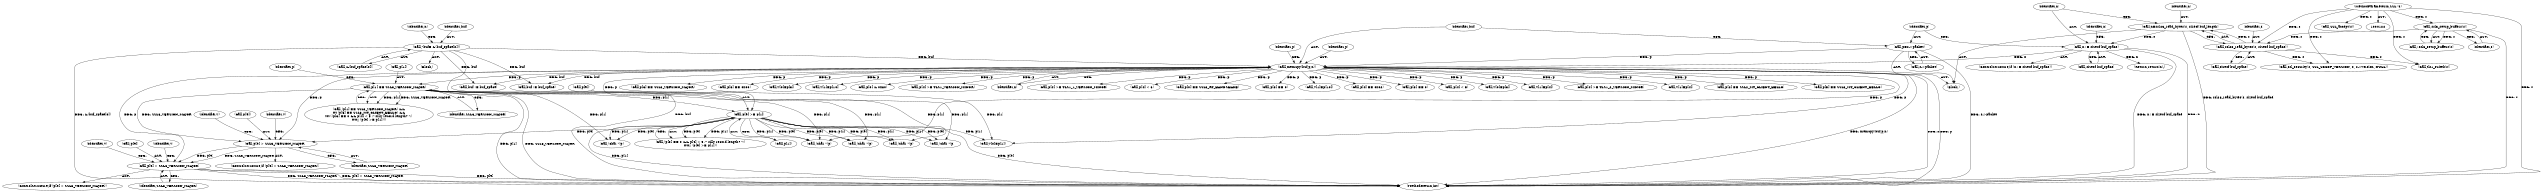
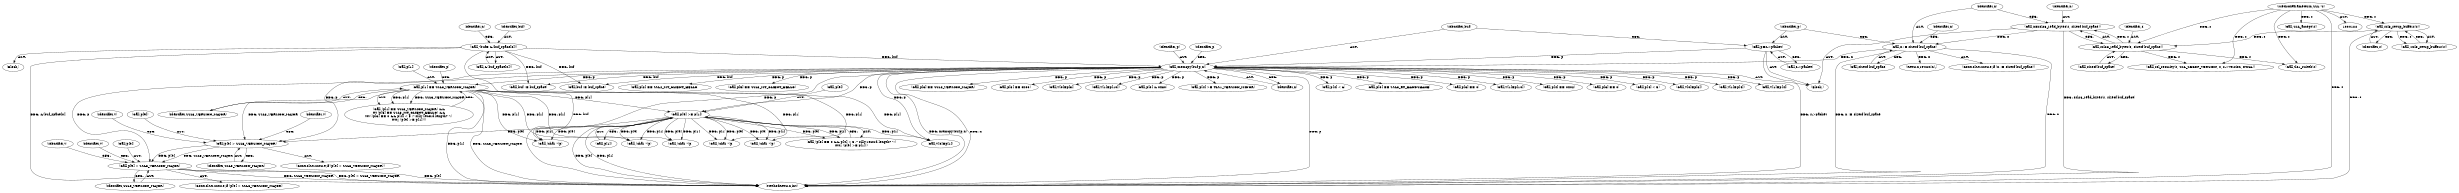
(2181, 27) -> (2063, 27)
(1074, 87) -> none
(1611, 87) -> none
